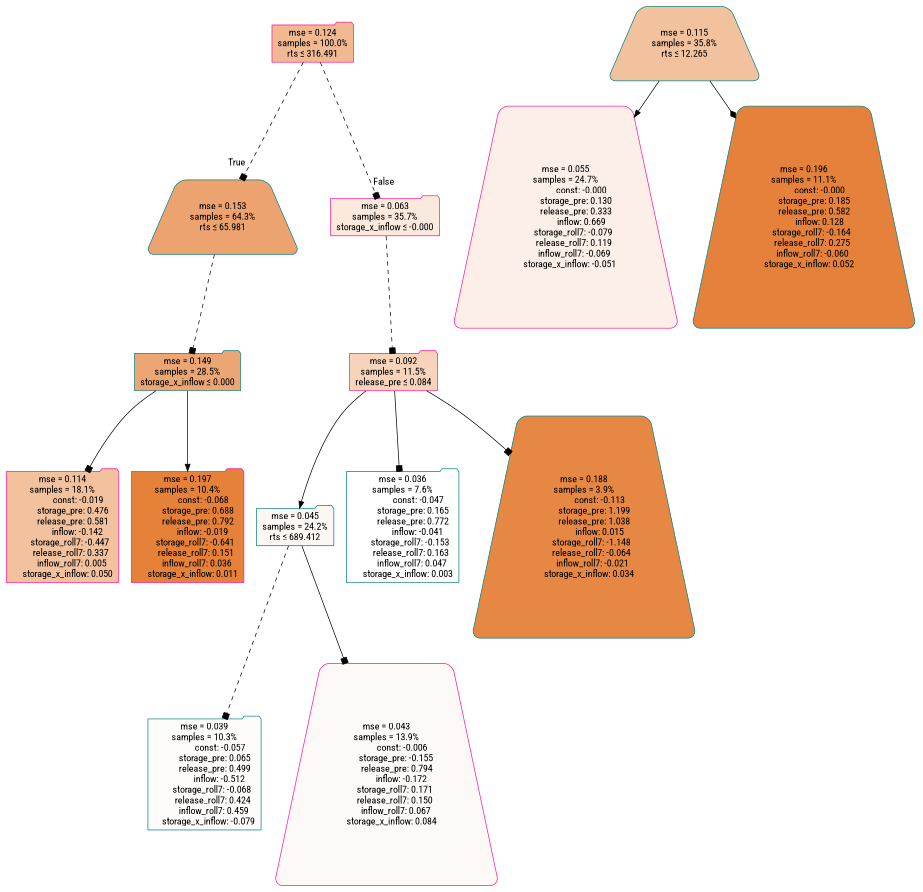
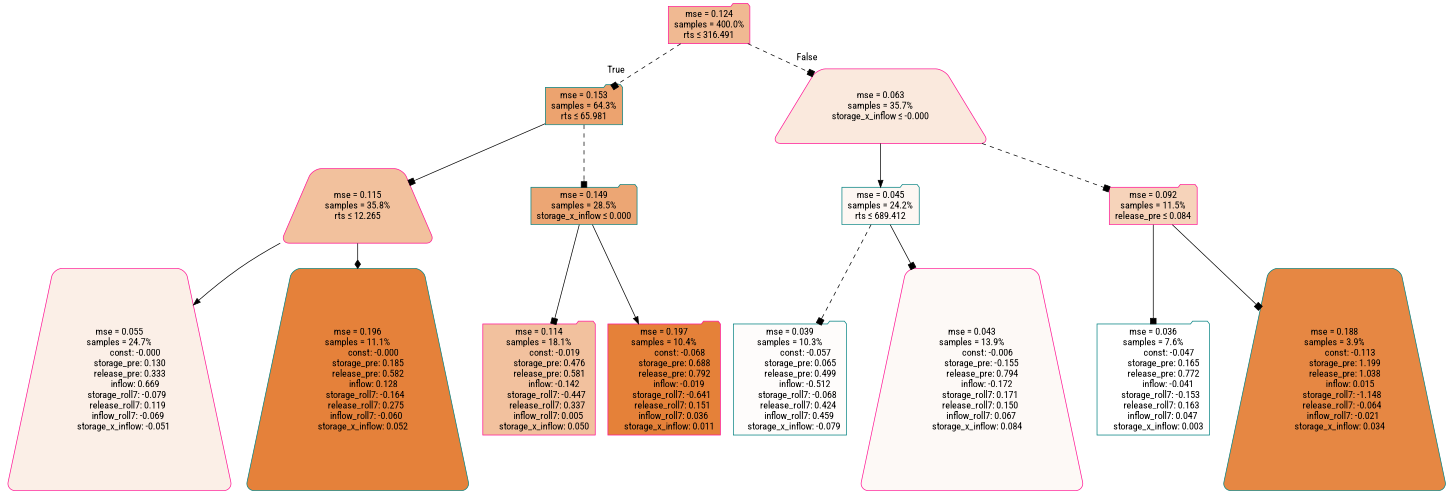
(313, 44) -> (709, 25)
(685, 44) -> (358, 206)
none -> (480, 152)
(223, 217) -> (584, 106)
(385, 217) -> (881, 106)
(325, 441) -> (881, 162)
